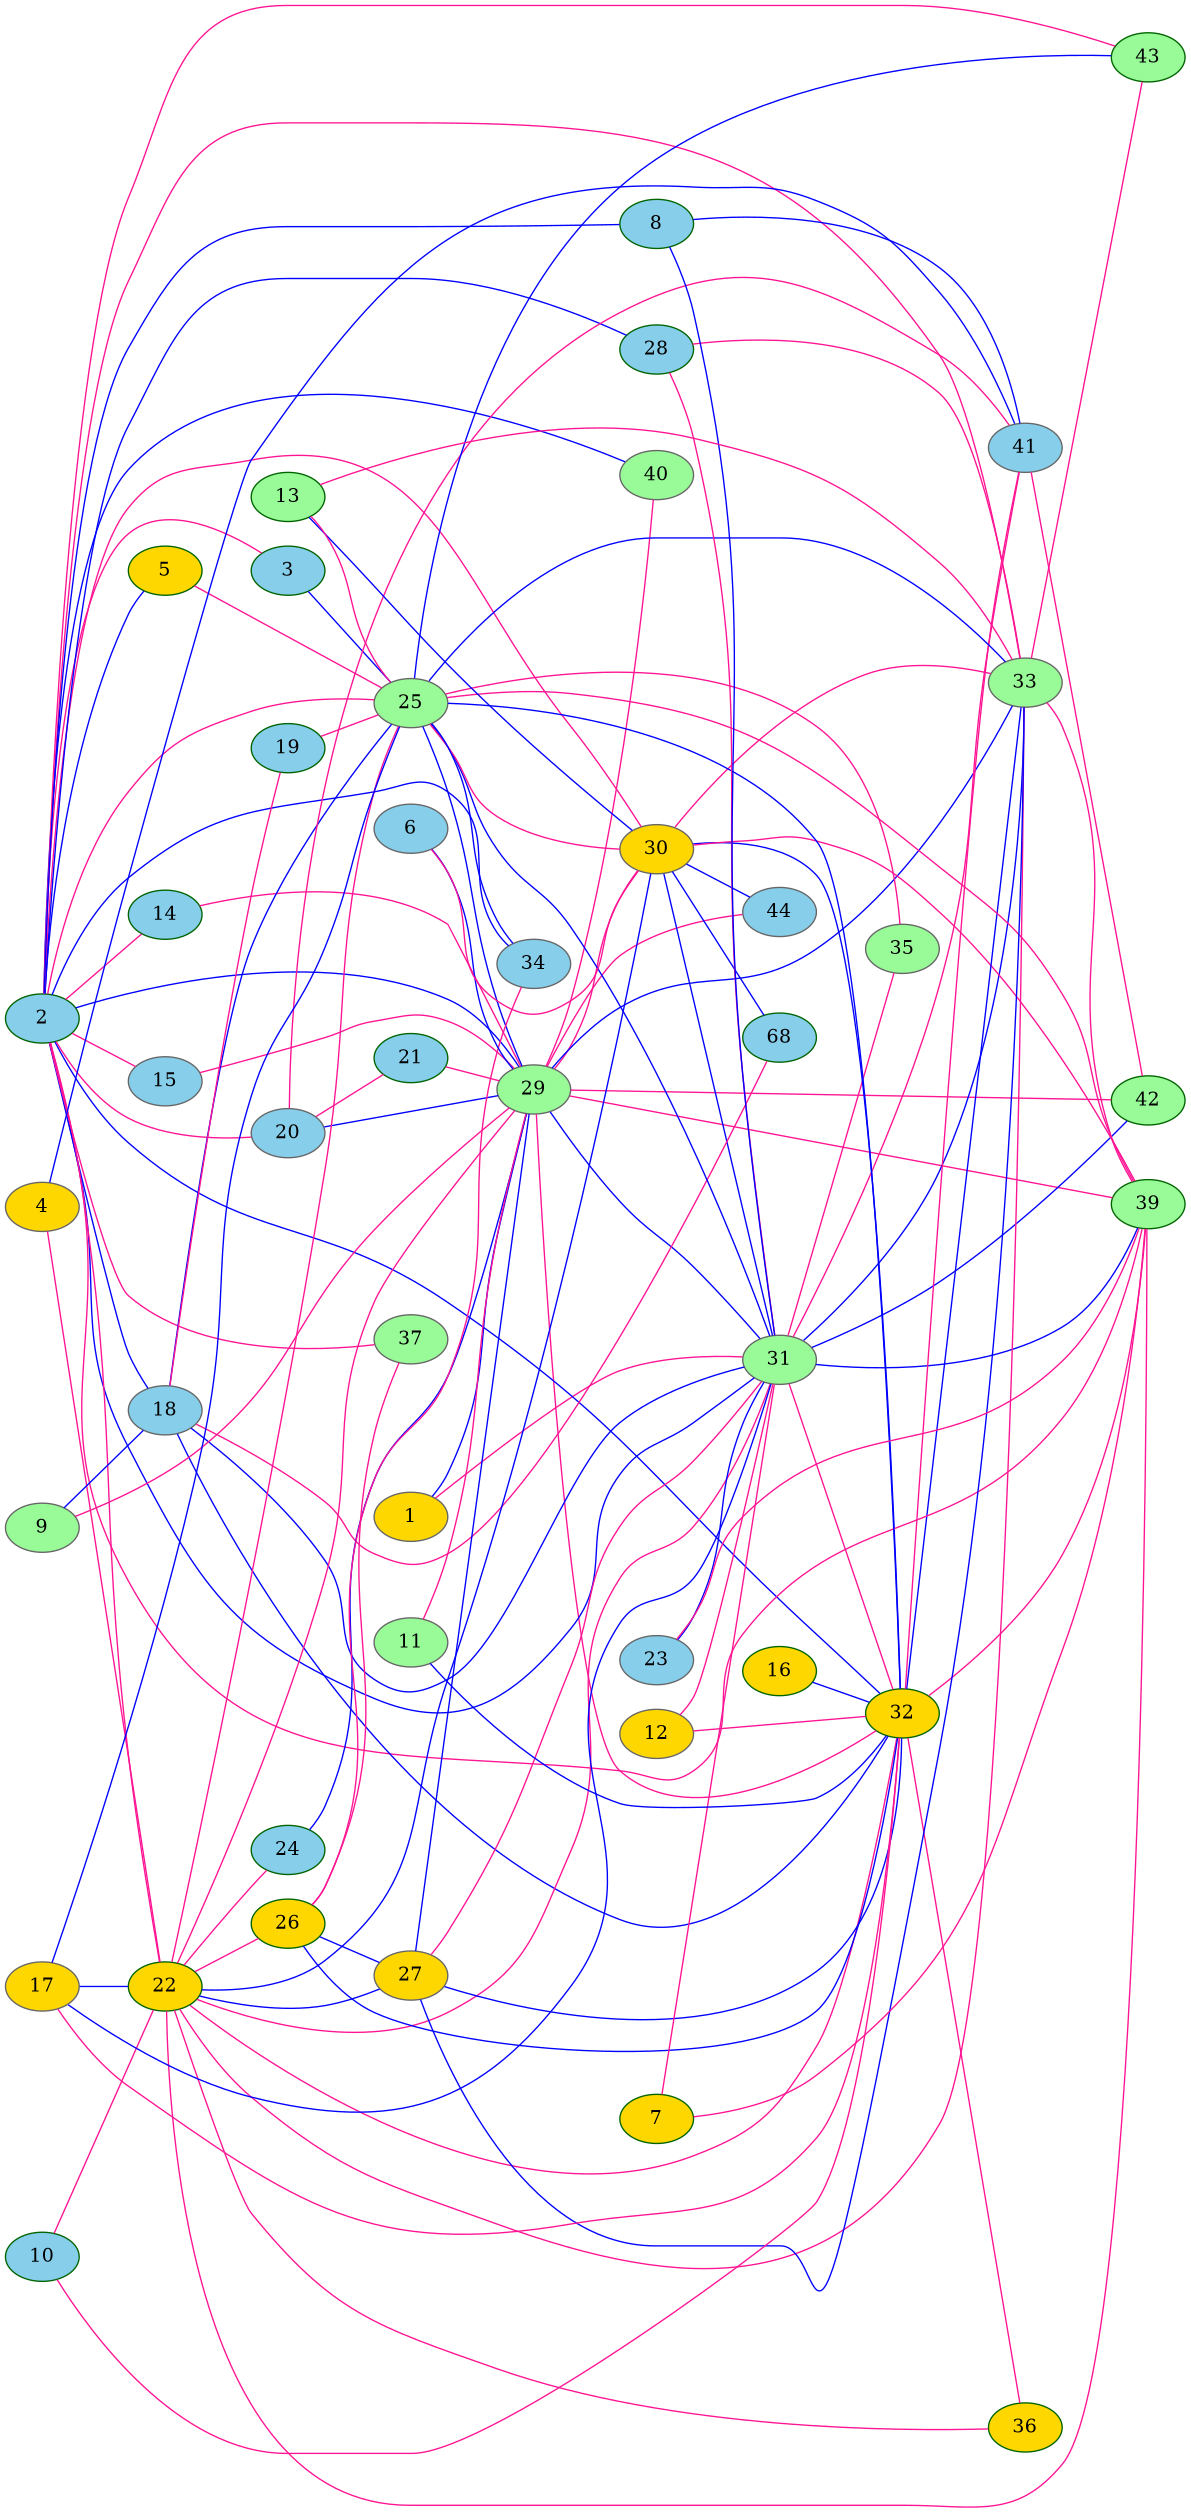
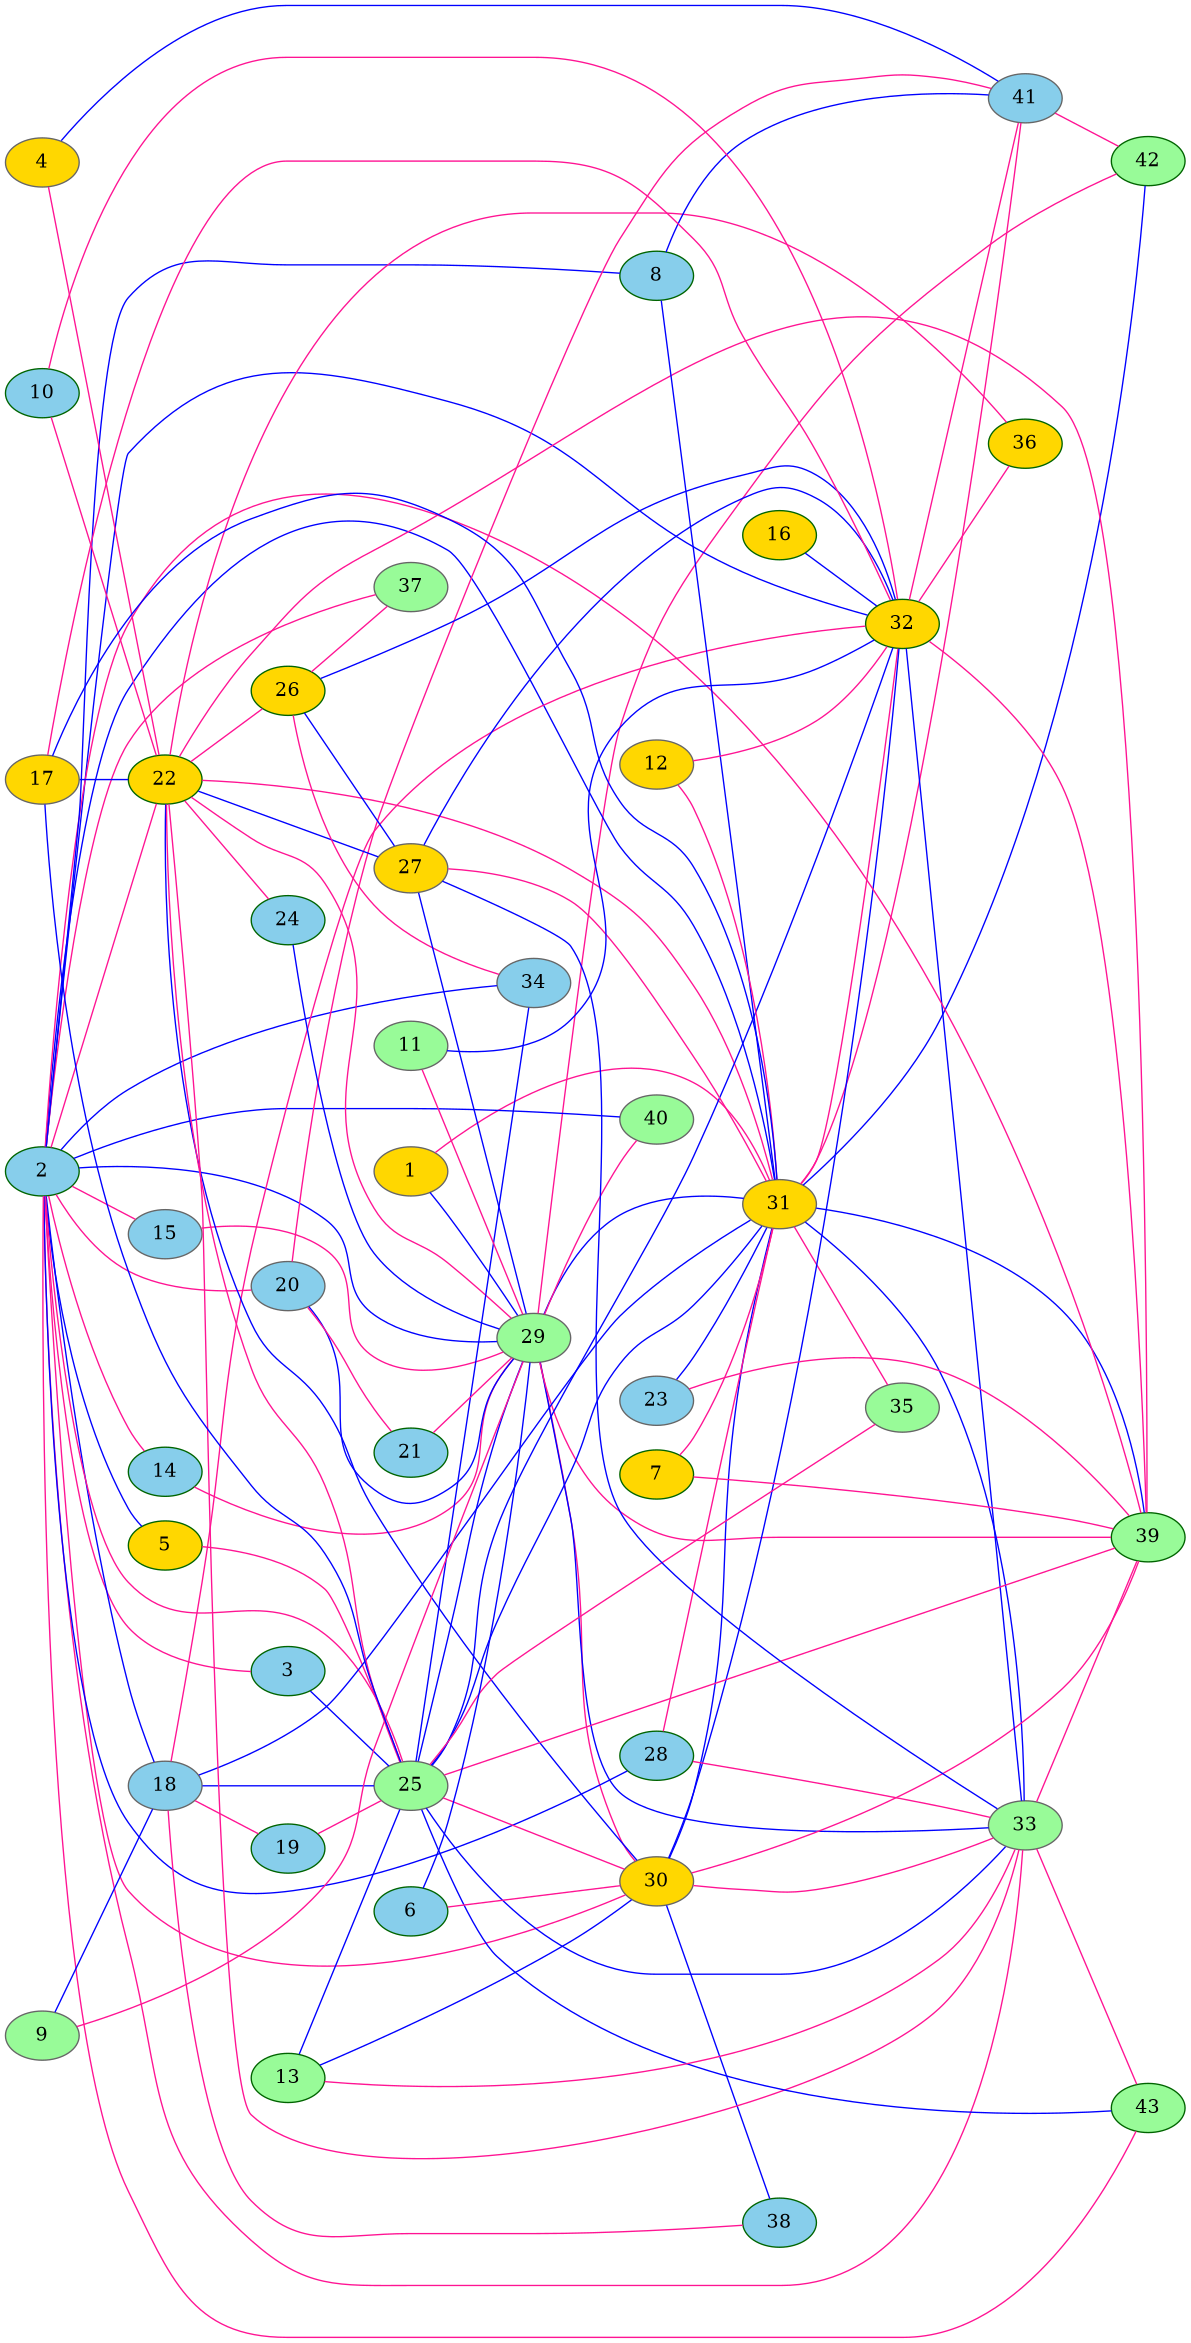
(351, 599) -> (350, 1932)
(411, 829) -> (411, 1911)
(780, 912) -> none
(780, 1038) -> (780, 2223)
(780, 1360) -> (780, 1204)
(574, 1584) -> none
(482, 1838) -> (299, 1061)
(665, 2162) -> none
